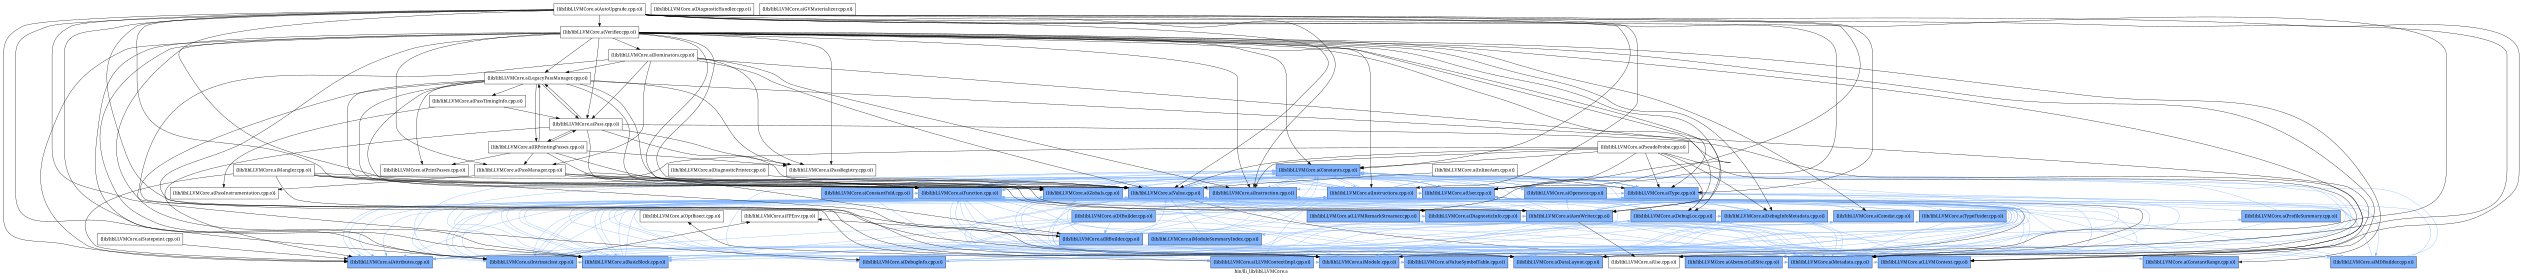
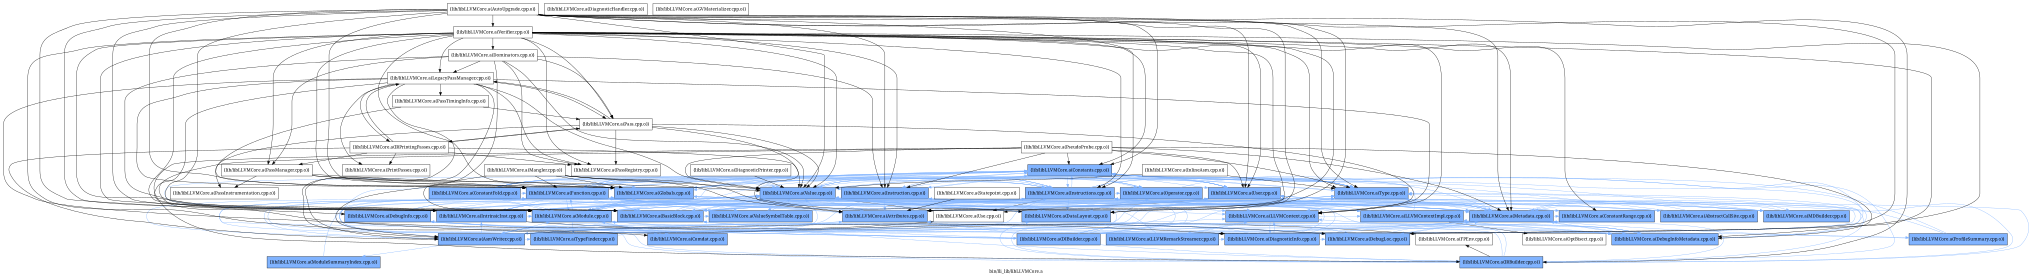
(1716, 204) -> (1728, 198)
